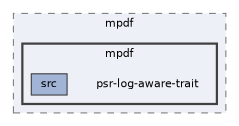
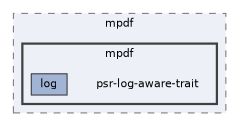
(49, 84) -> (49, 84)
